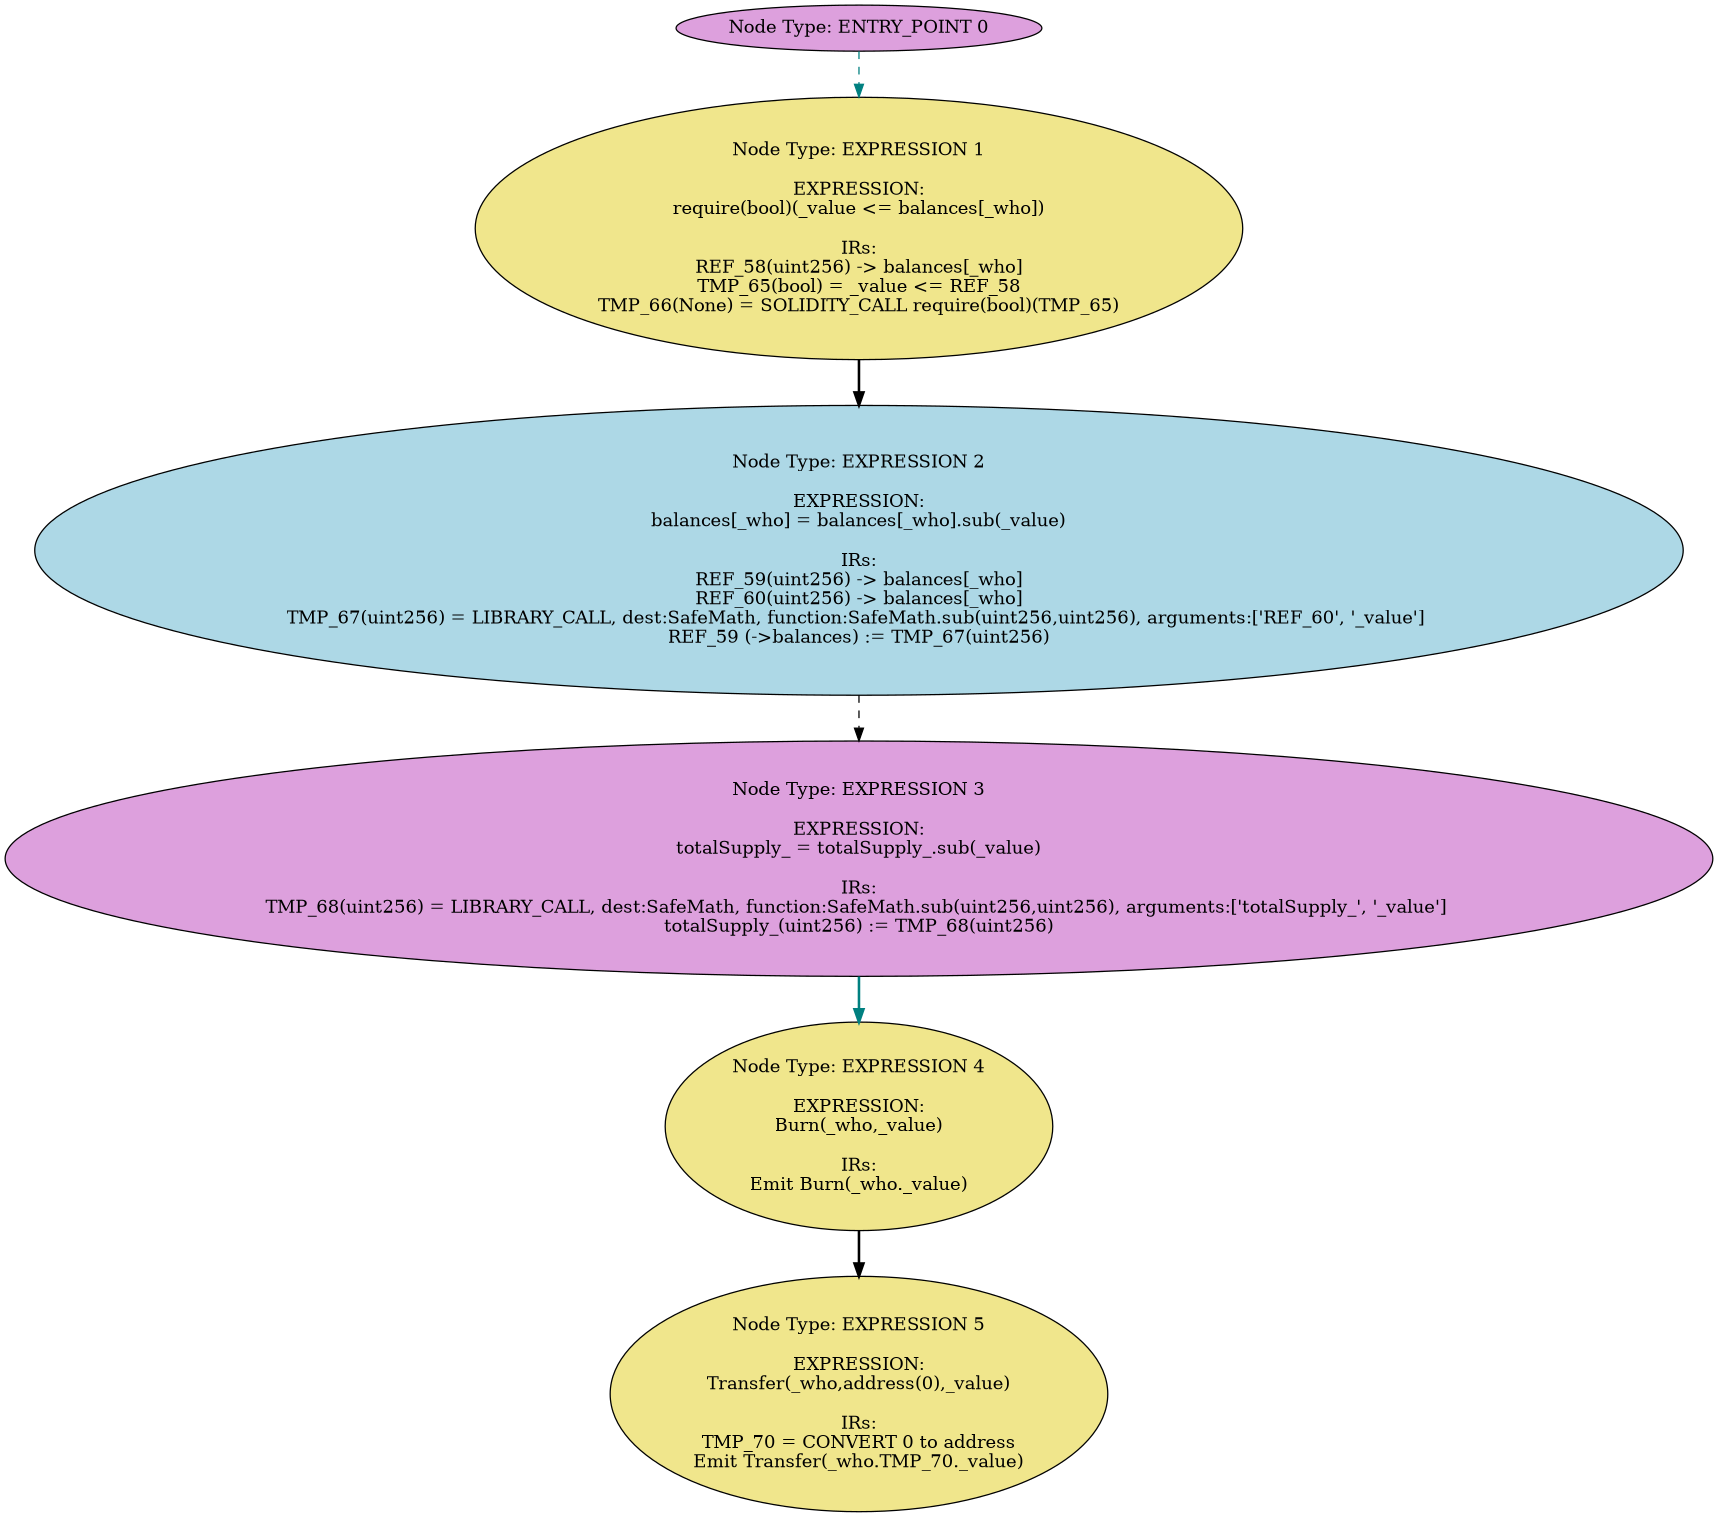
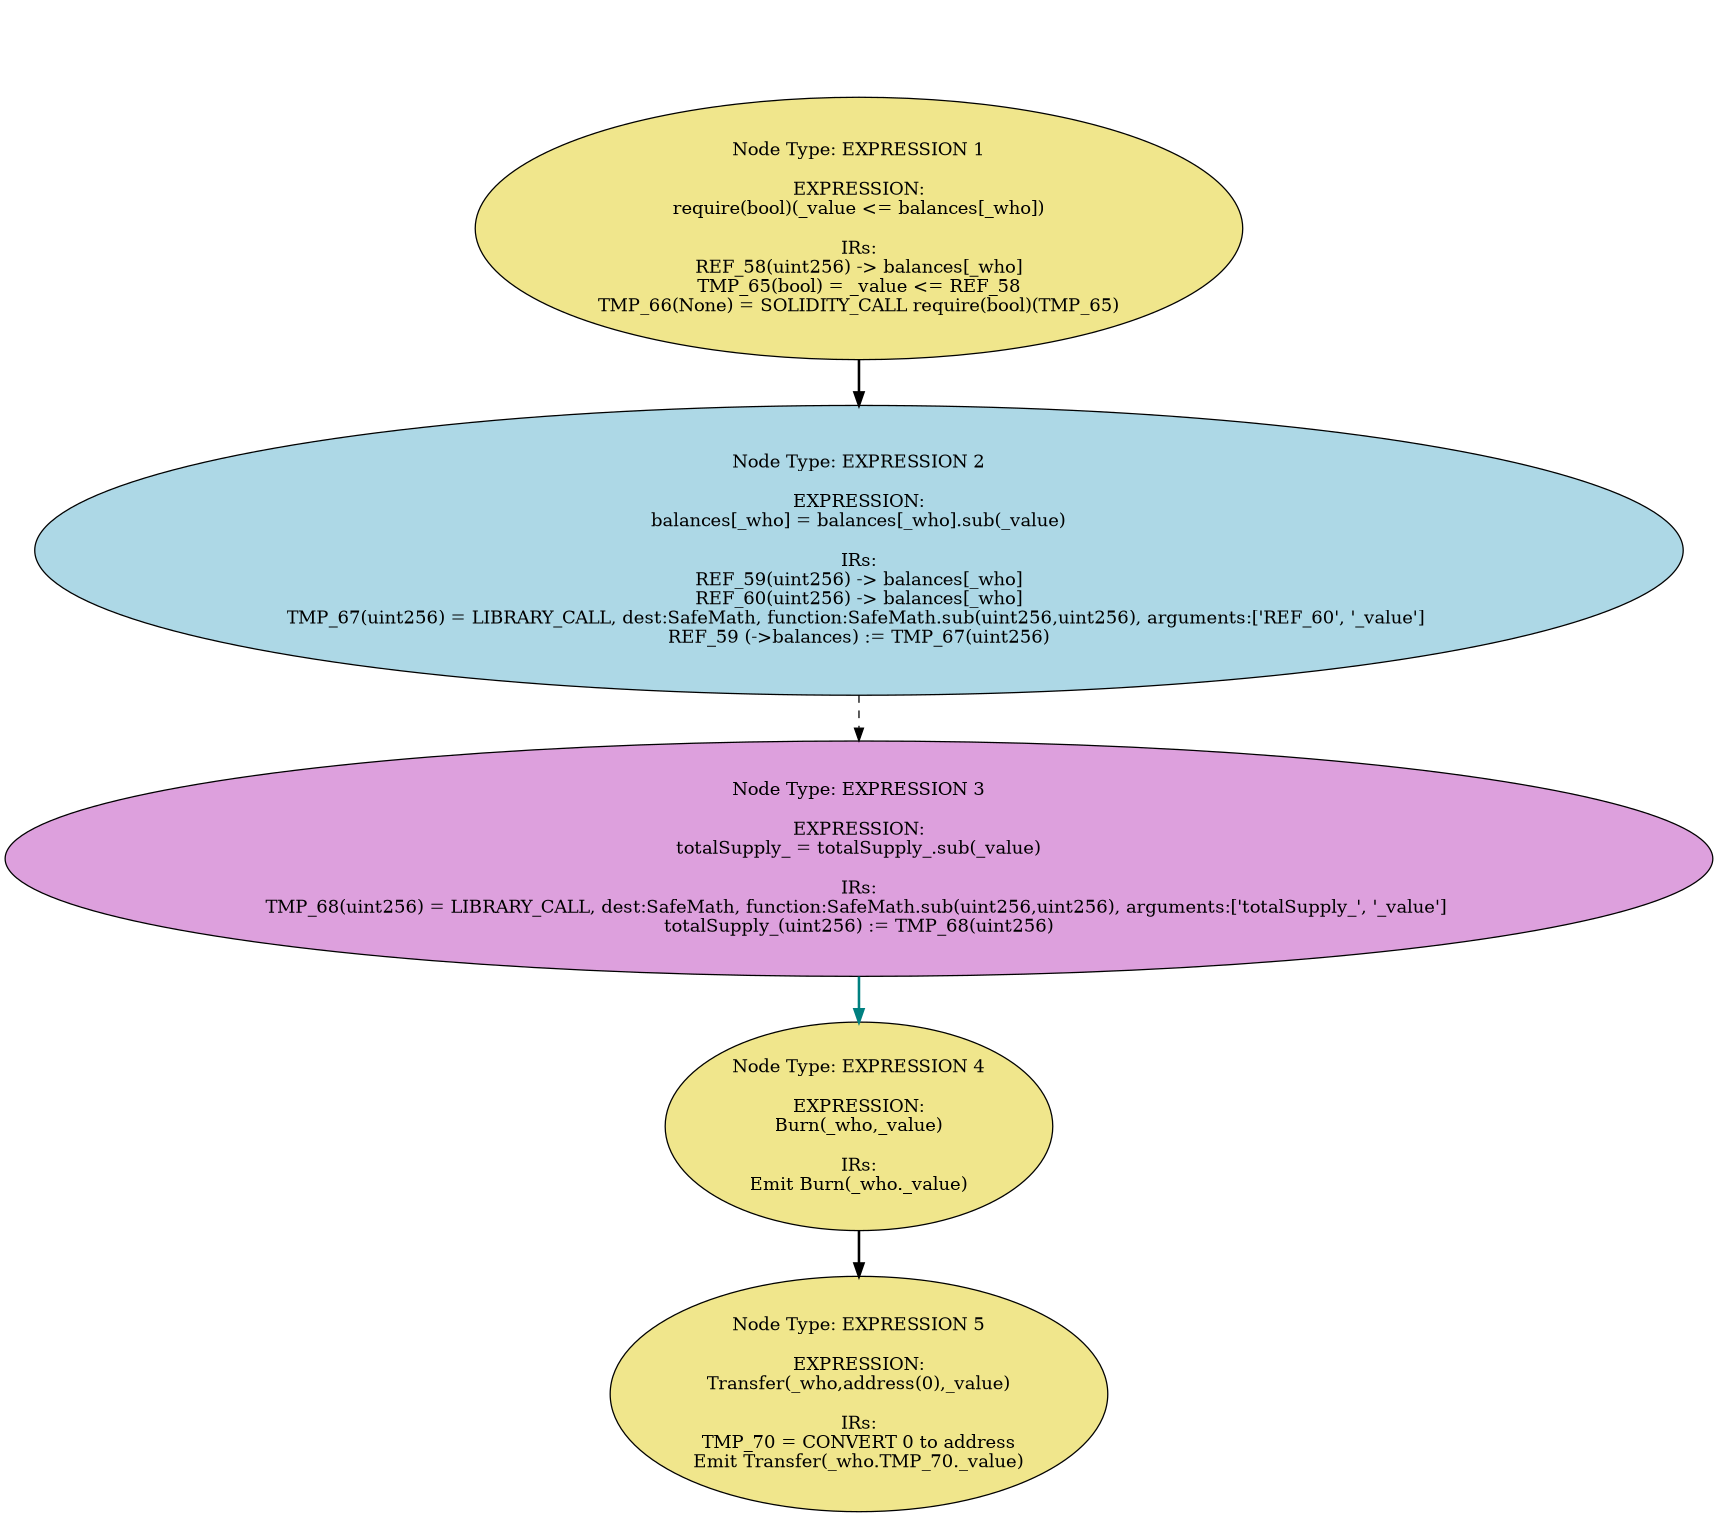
(859, 28) -> none
